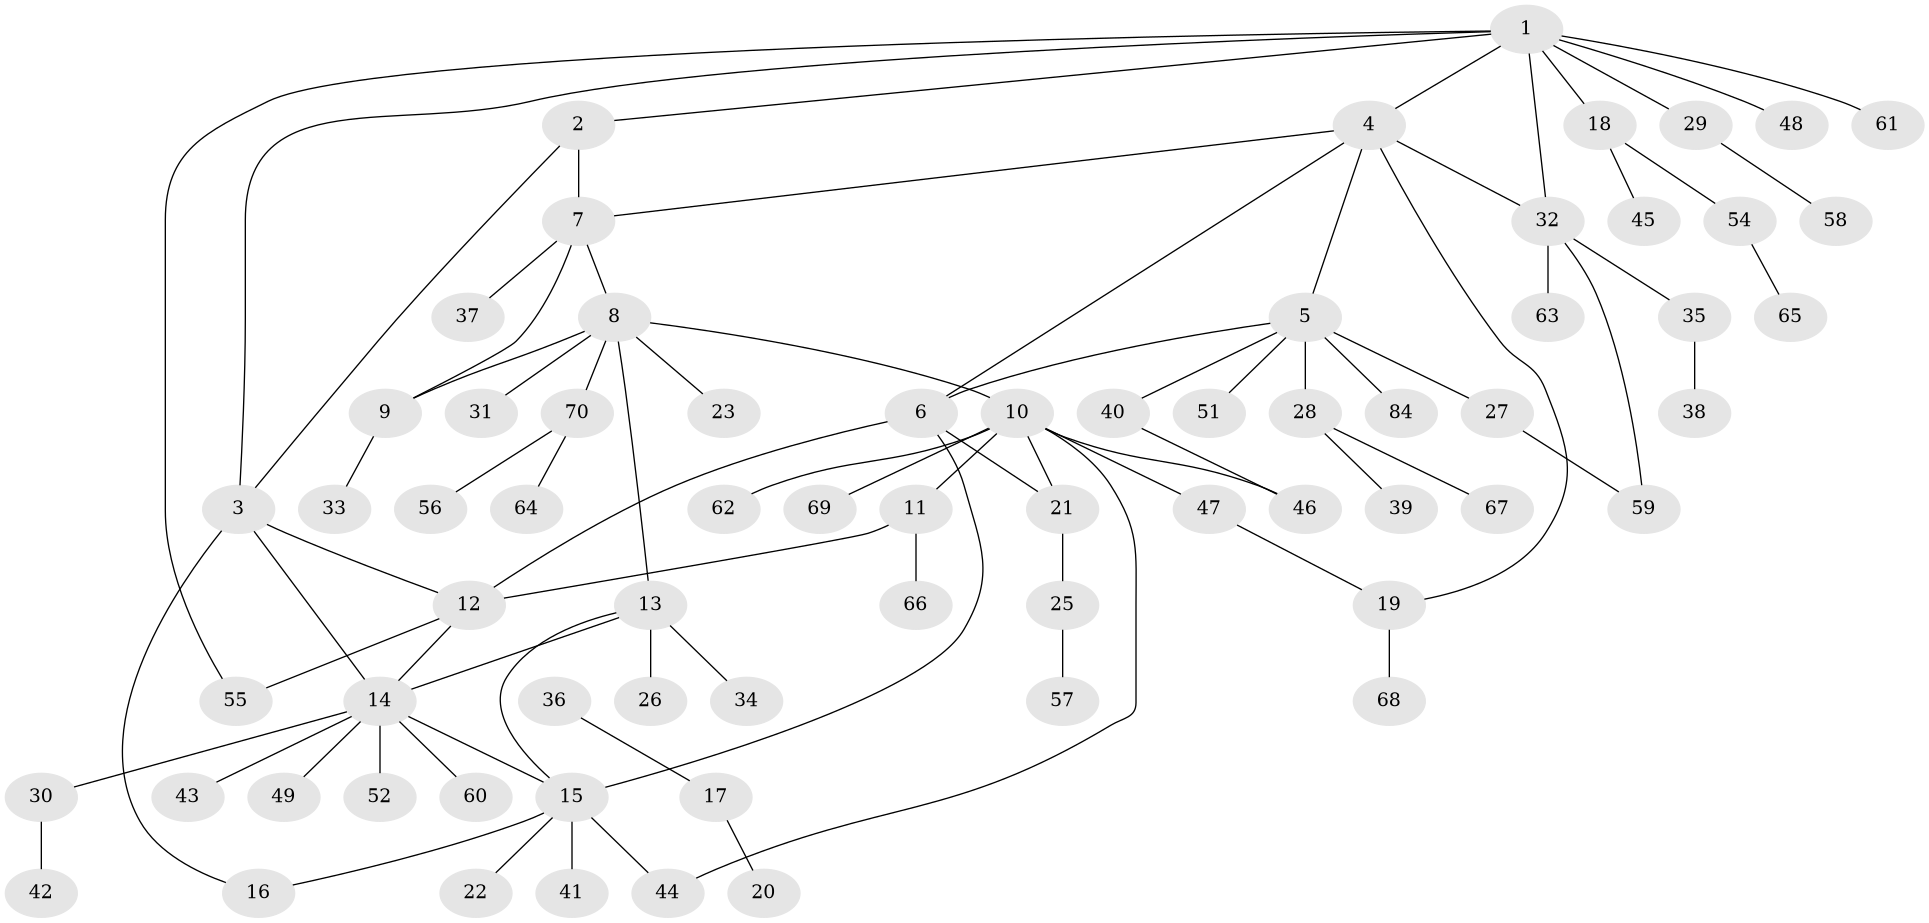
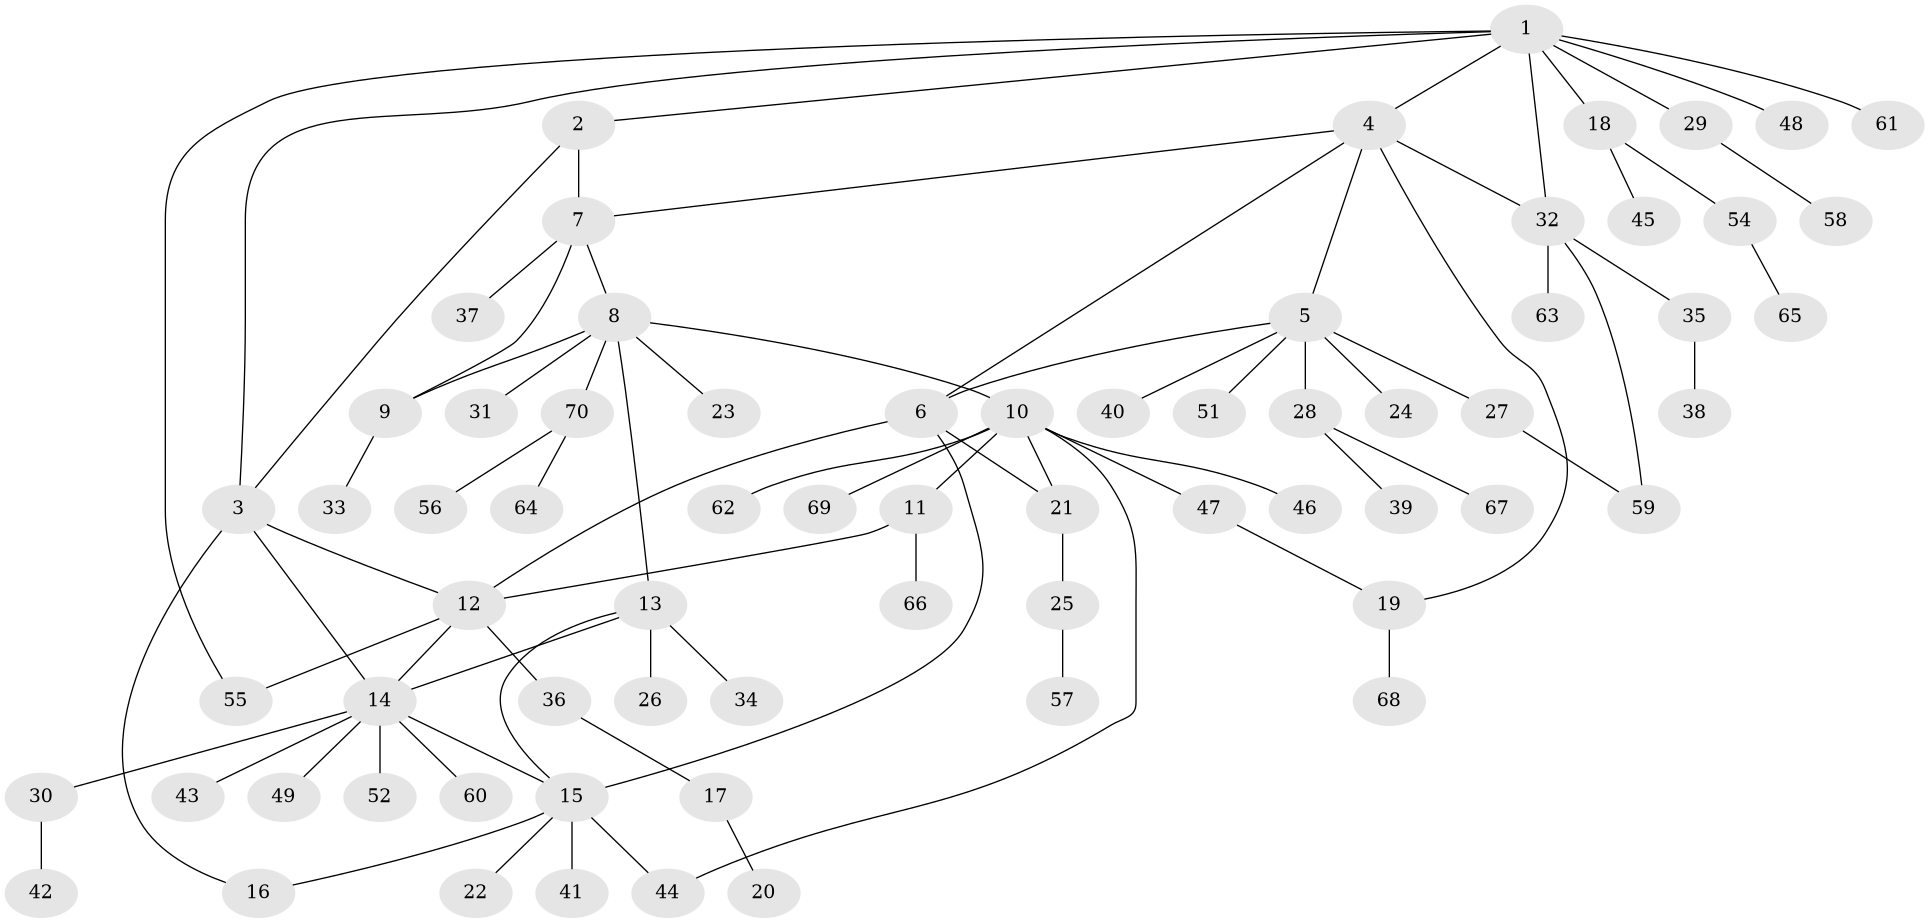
(1401, 413) -> (1401, 413)
(1209, 461) -> none
none -> (506, 647)
